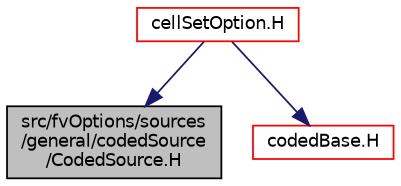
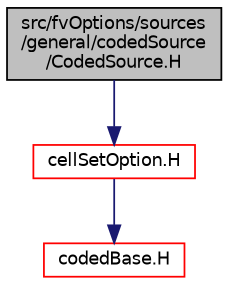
(181, 67) -> (114, 103)
